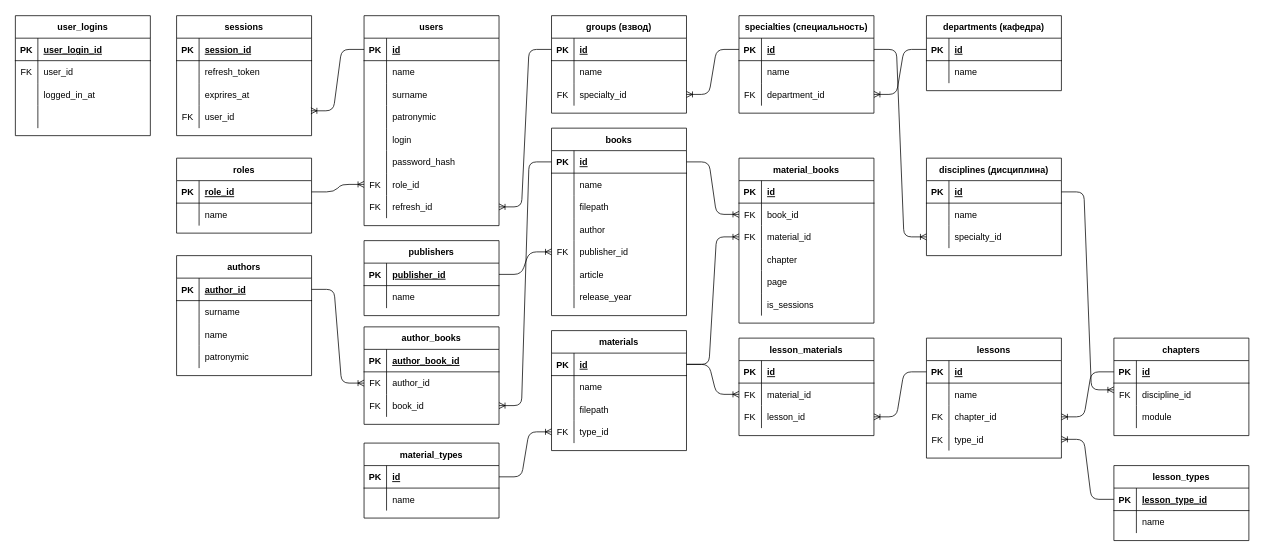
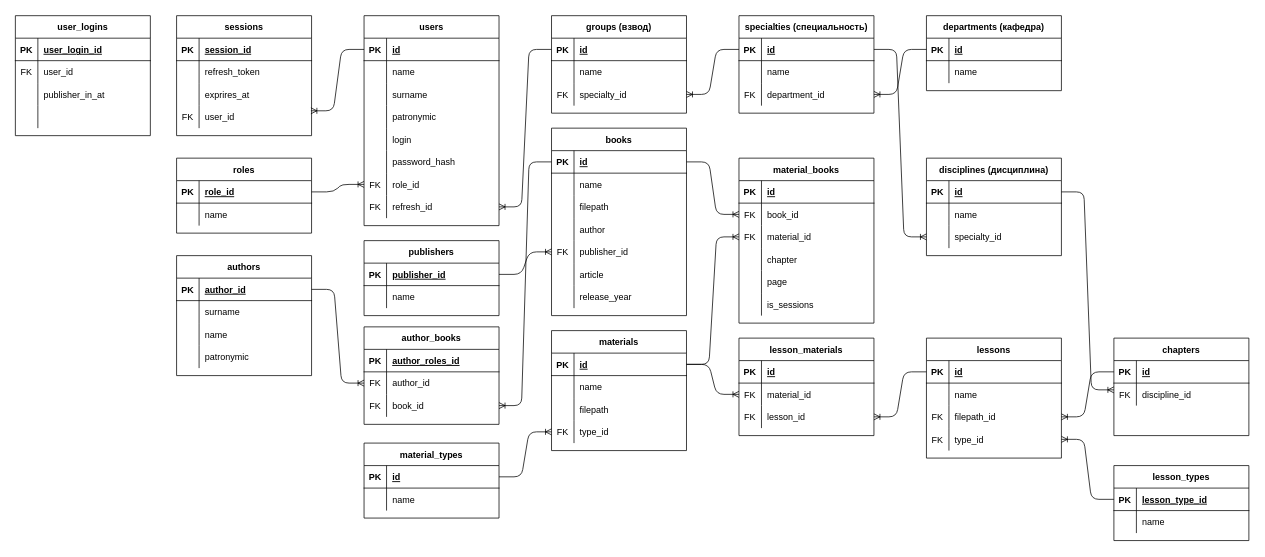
(71, 95) -> (78, 95)
(426, 361) -> (428, 361)
(979, 417) -> (979, 417)
(1193, 417) -> none
